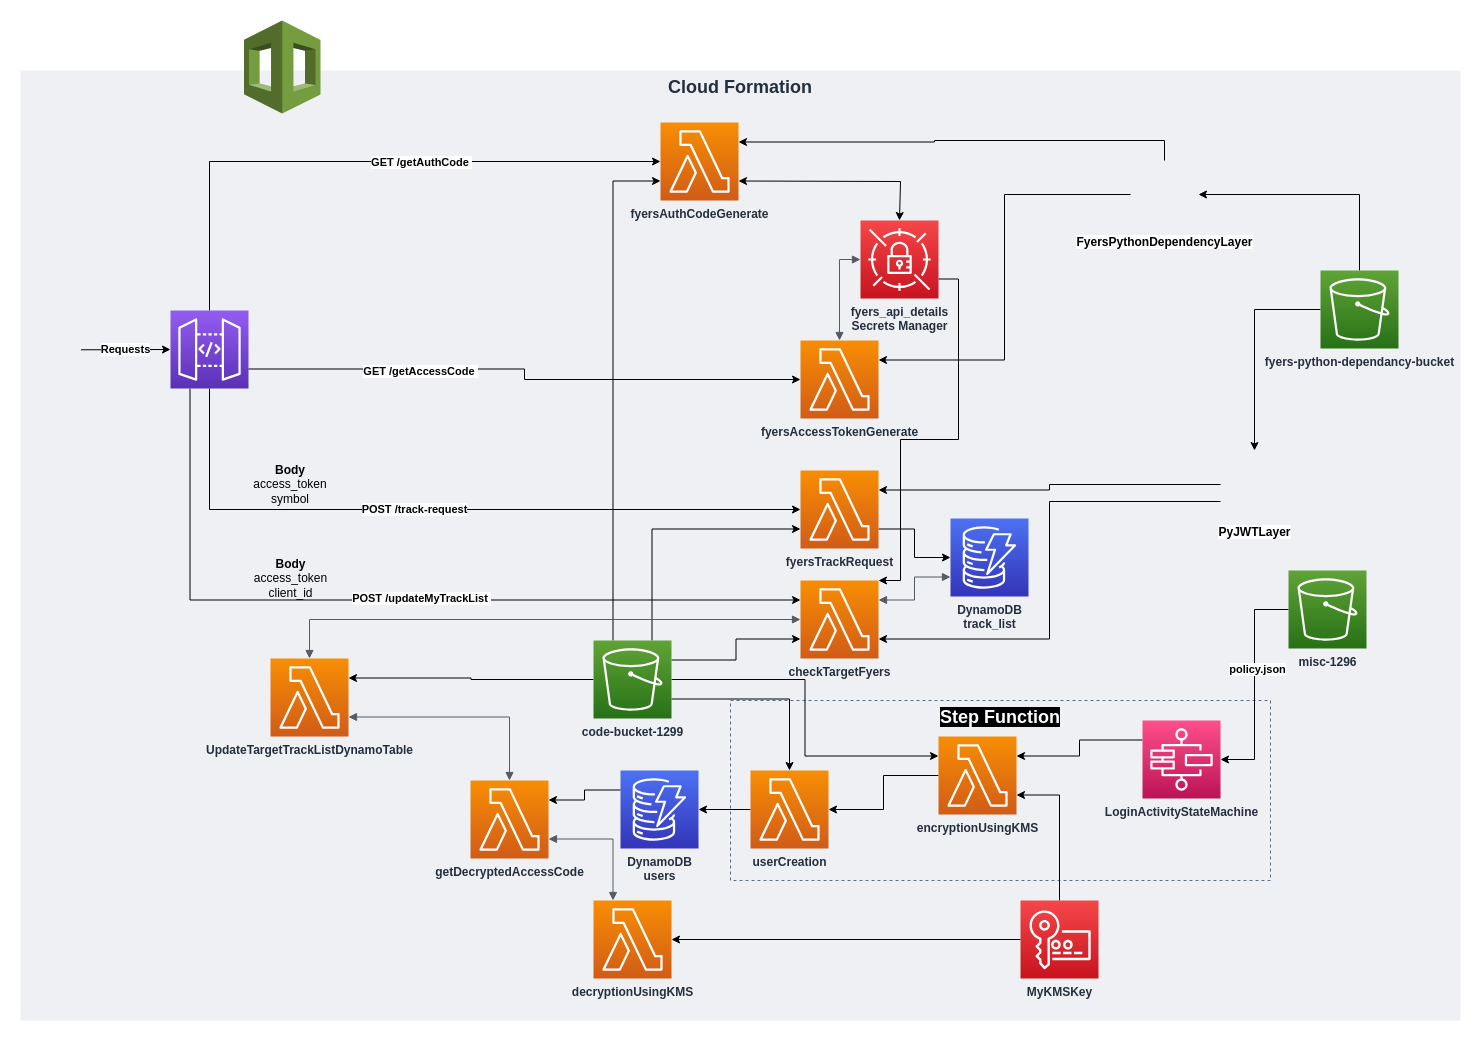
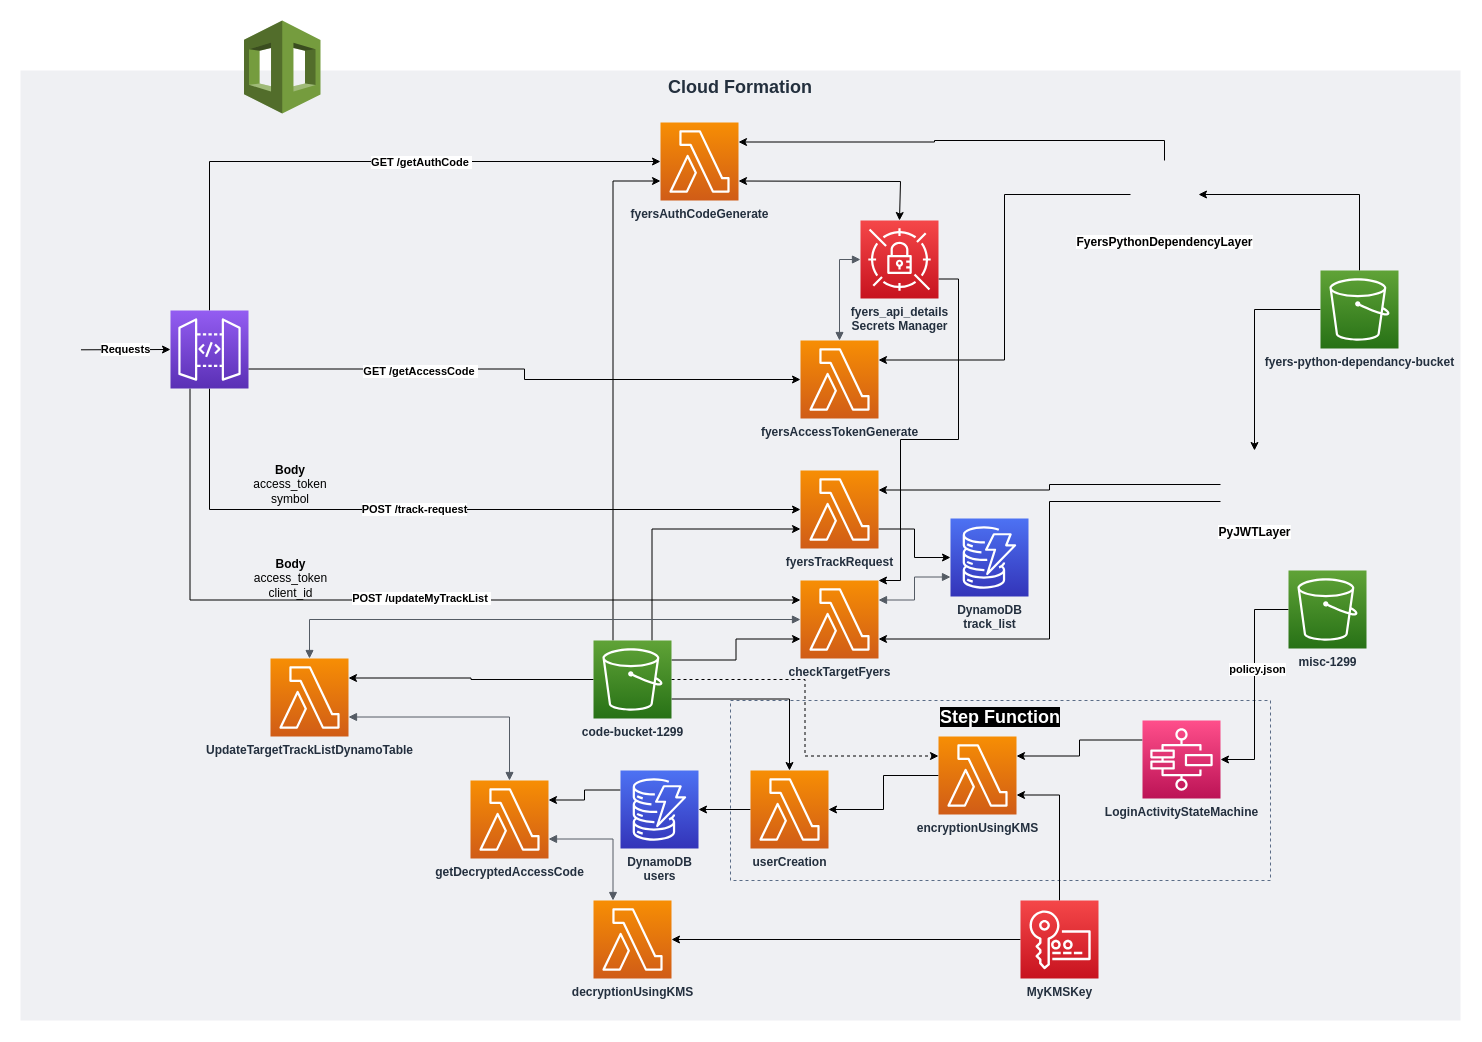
(1328, 663) -> (1328, 663)
(805, 715) -> (805, 715)
